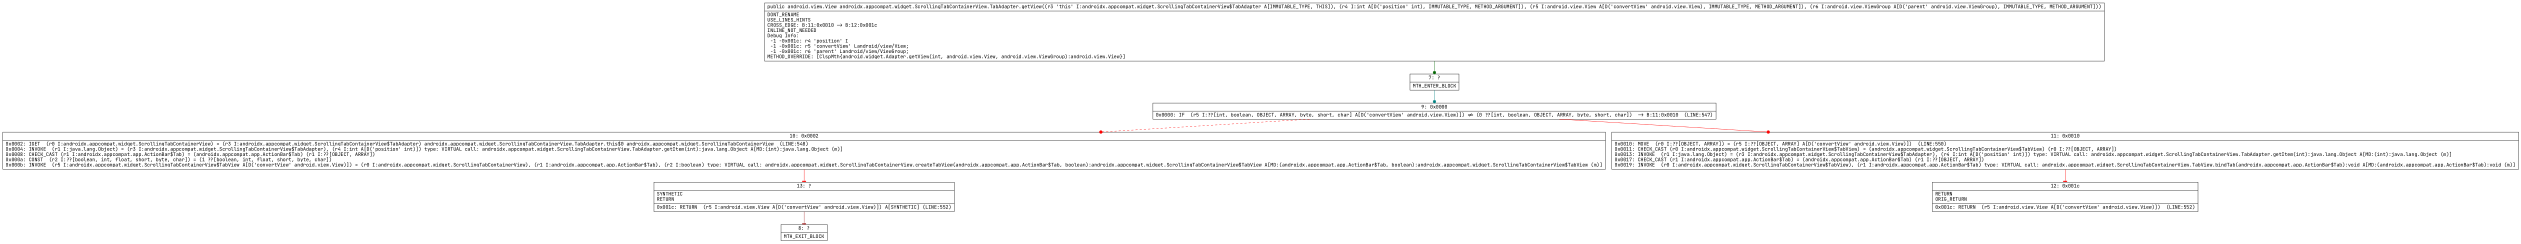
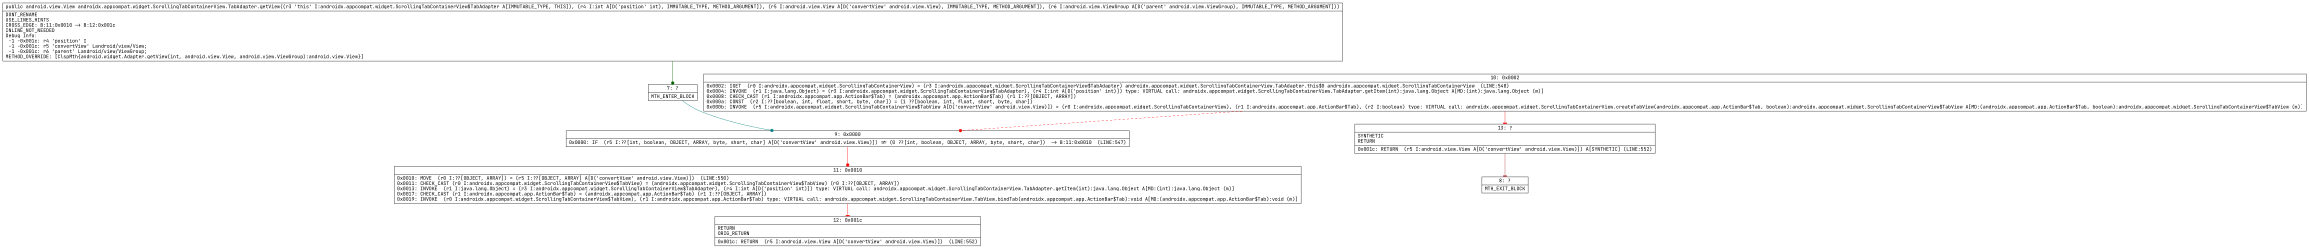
(1206, 126) -> (1102, 121)
